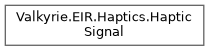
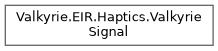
(105, 25) -> (109, 25)
